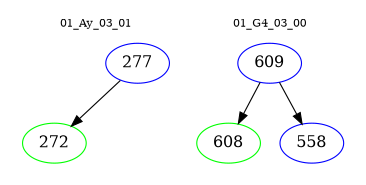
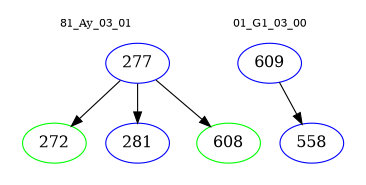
(96, 24) -> (96, 24)
(270, 24) -> (270, 24)
(252, 98) -> (171, 93)
none -> (138, 143)
